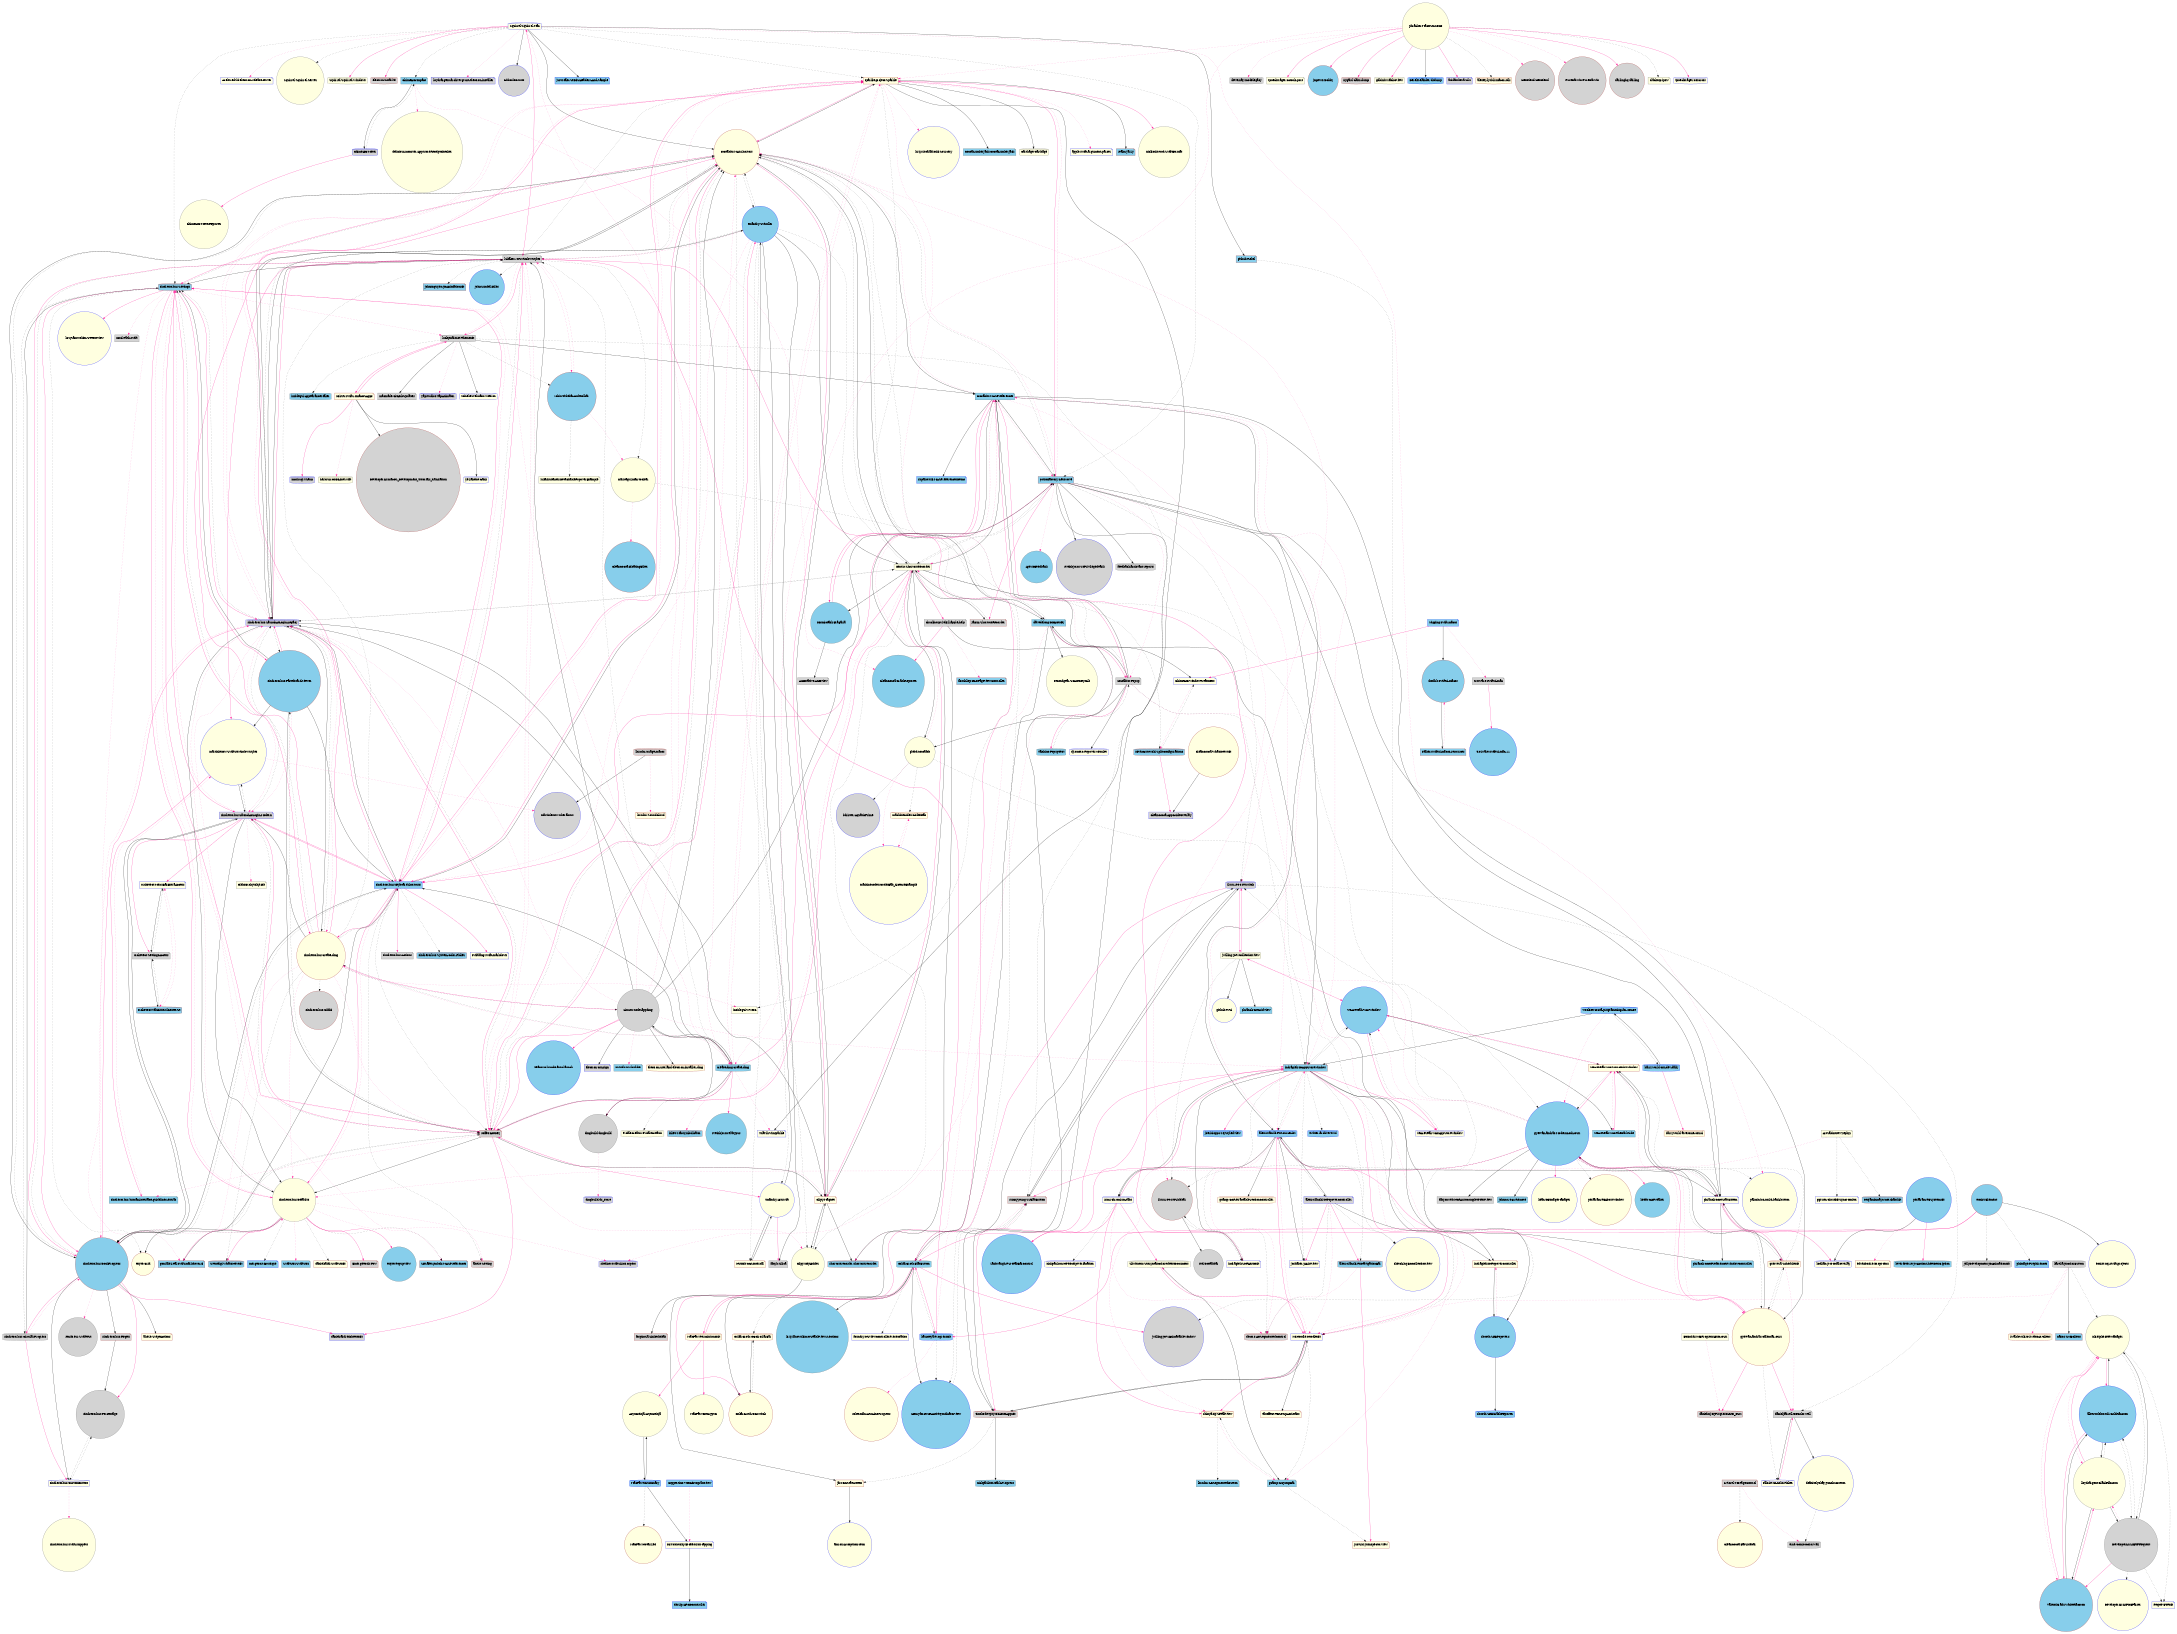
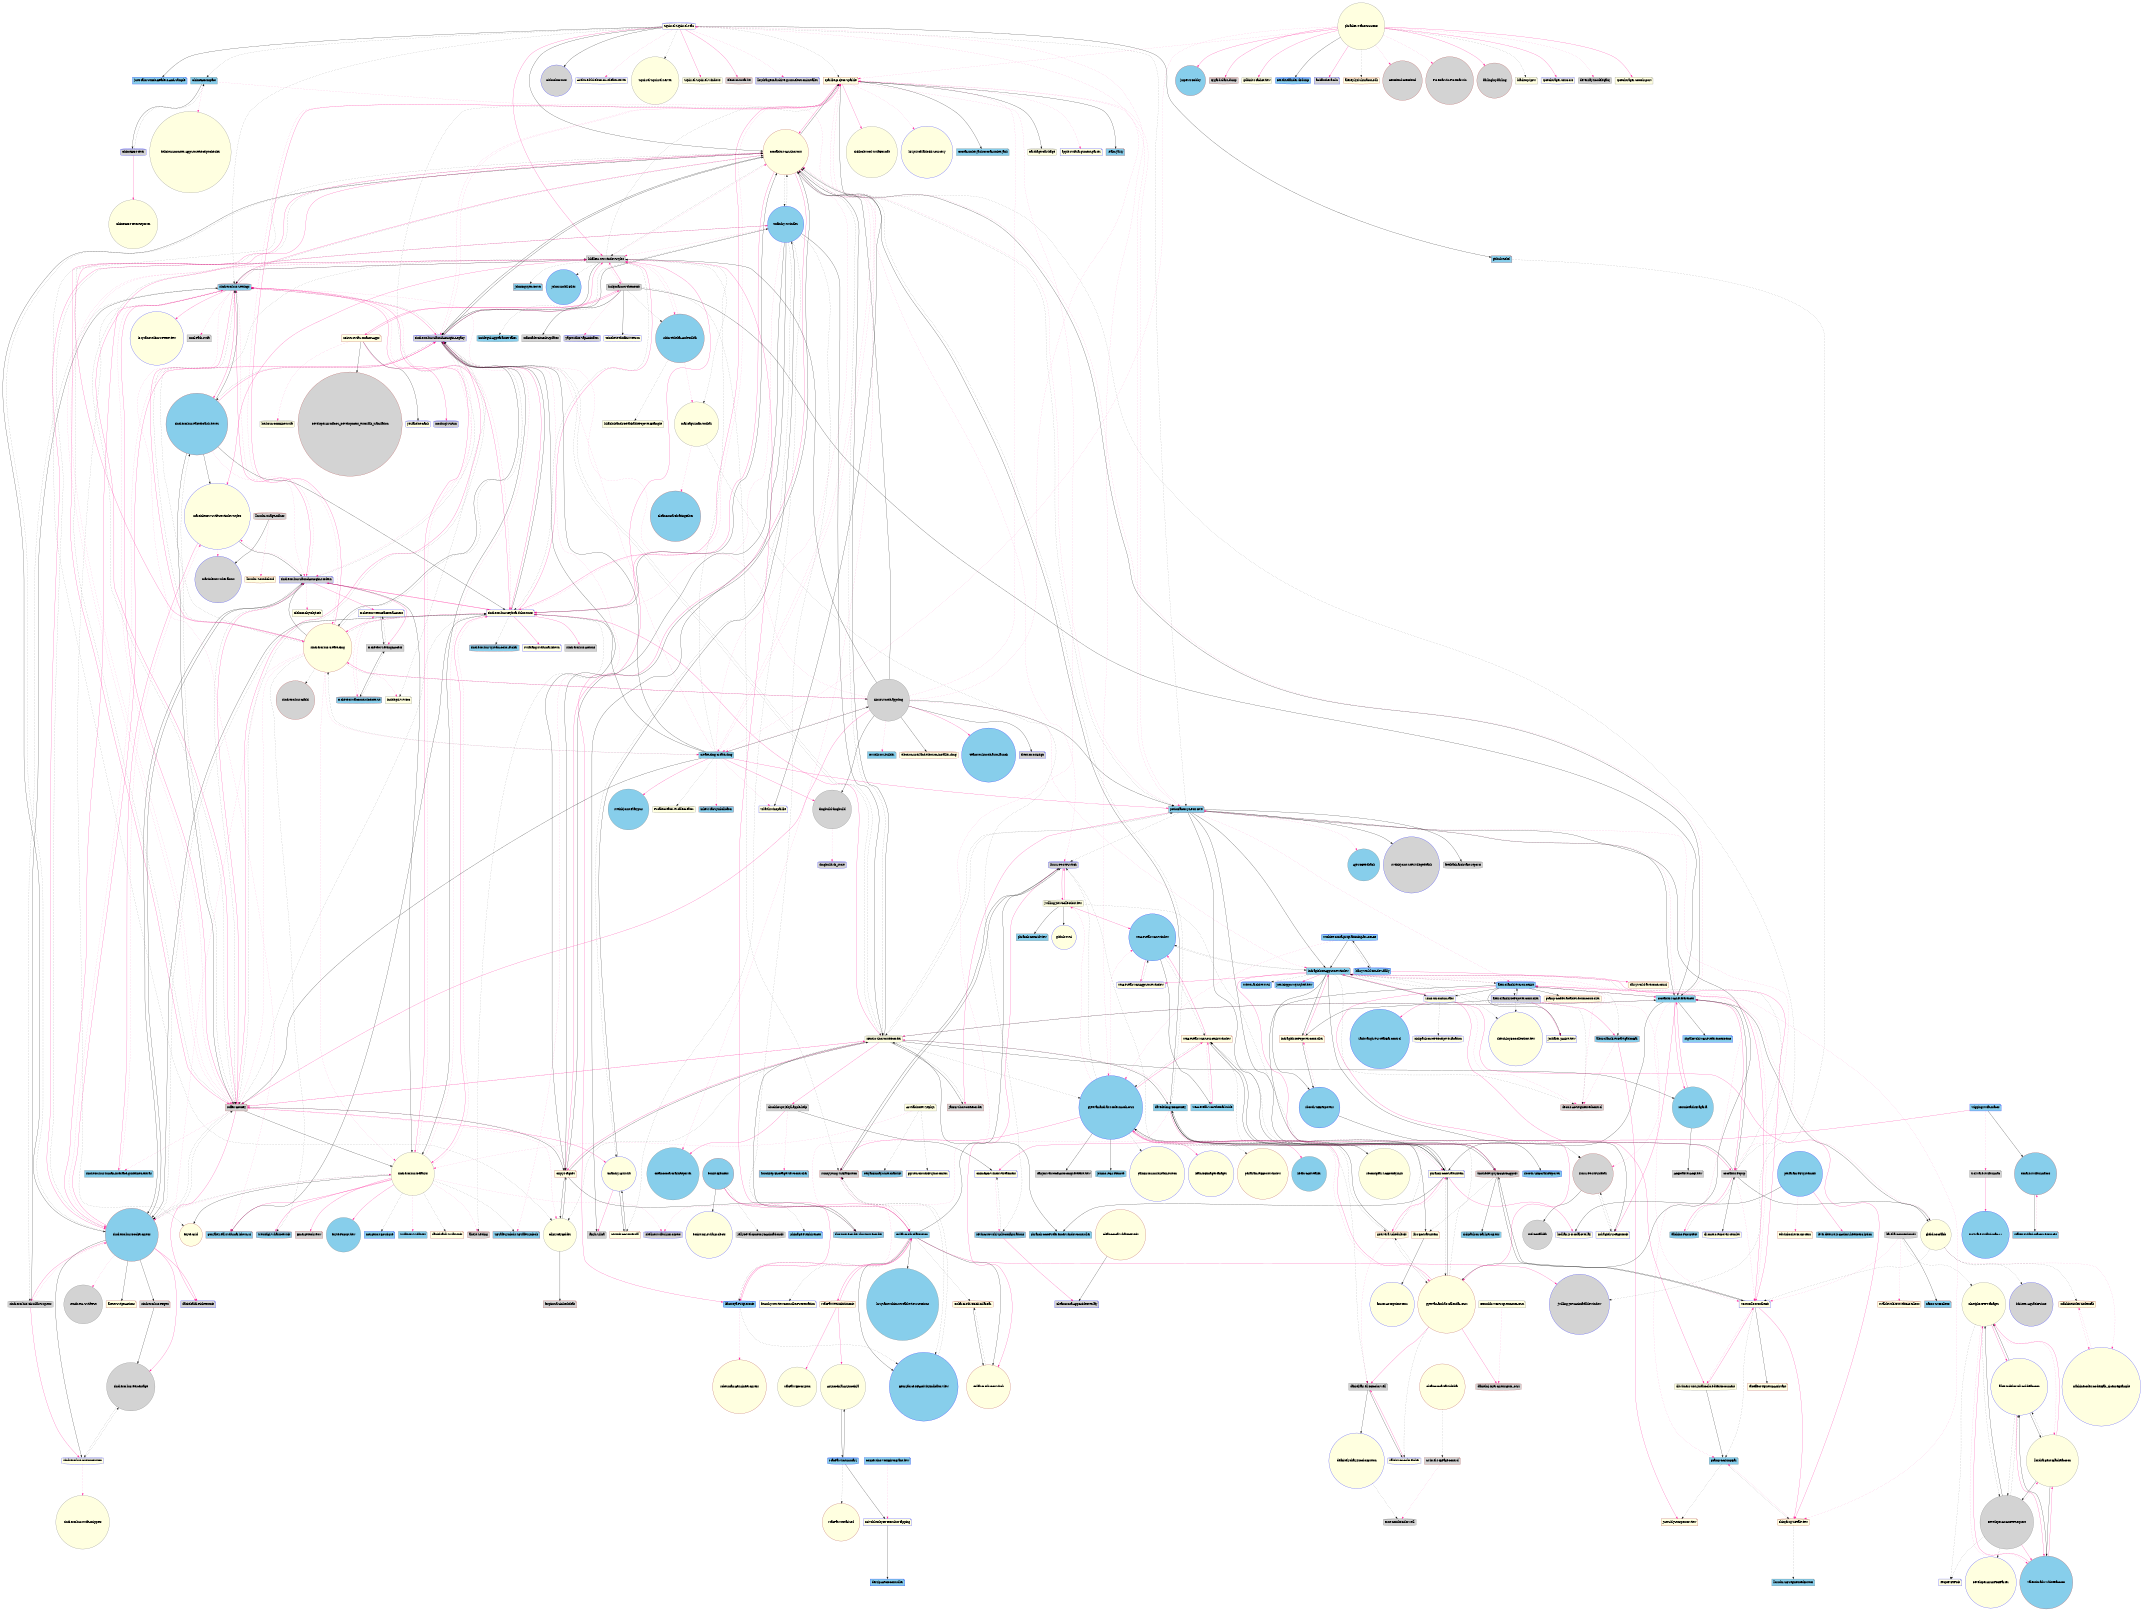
(247, 81) -> (602, 81)
(1055, 214) -> (1137, 327)
(444, 287) -> (528, 287)
(316, 313) -> (409, 265)
(1394, 326) -> (1112, 323)
(244, 799) -> (275, 555)
(398, 885) -> (510, 613)
(1137, 1138) -> (1317, 1006)
(1684, 1195) -> (1456, 1143)
(444, 1264) -> (516, 1235)
(2069, 1264) -> (1901, 1235)
(2108, 1414) -> (2019, 1387)
(1740, 1503) -> (1442, 1432)
